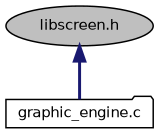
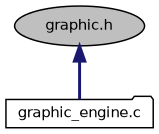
(80, 26) -> (80, 26)
